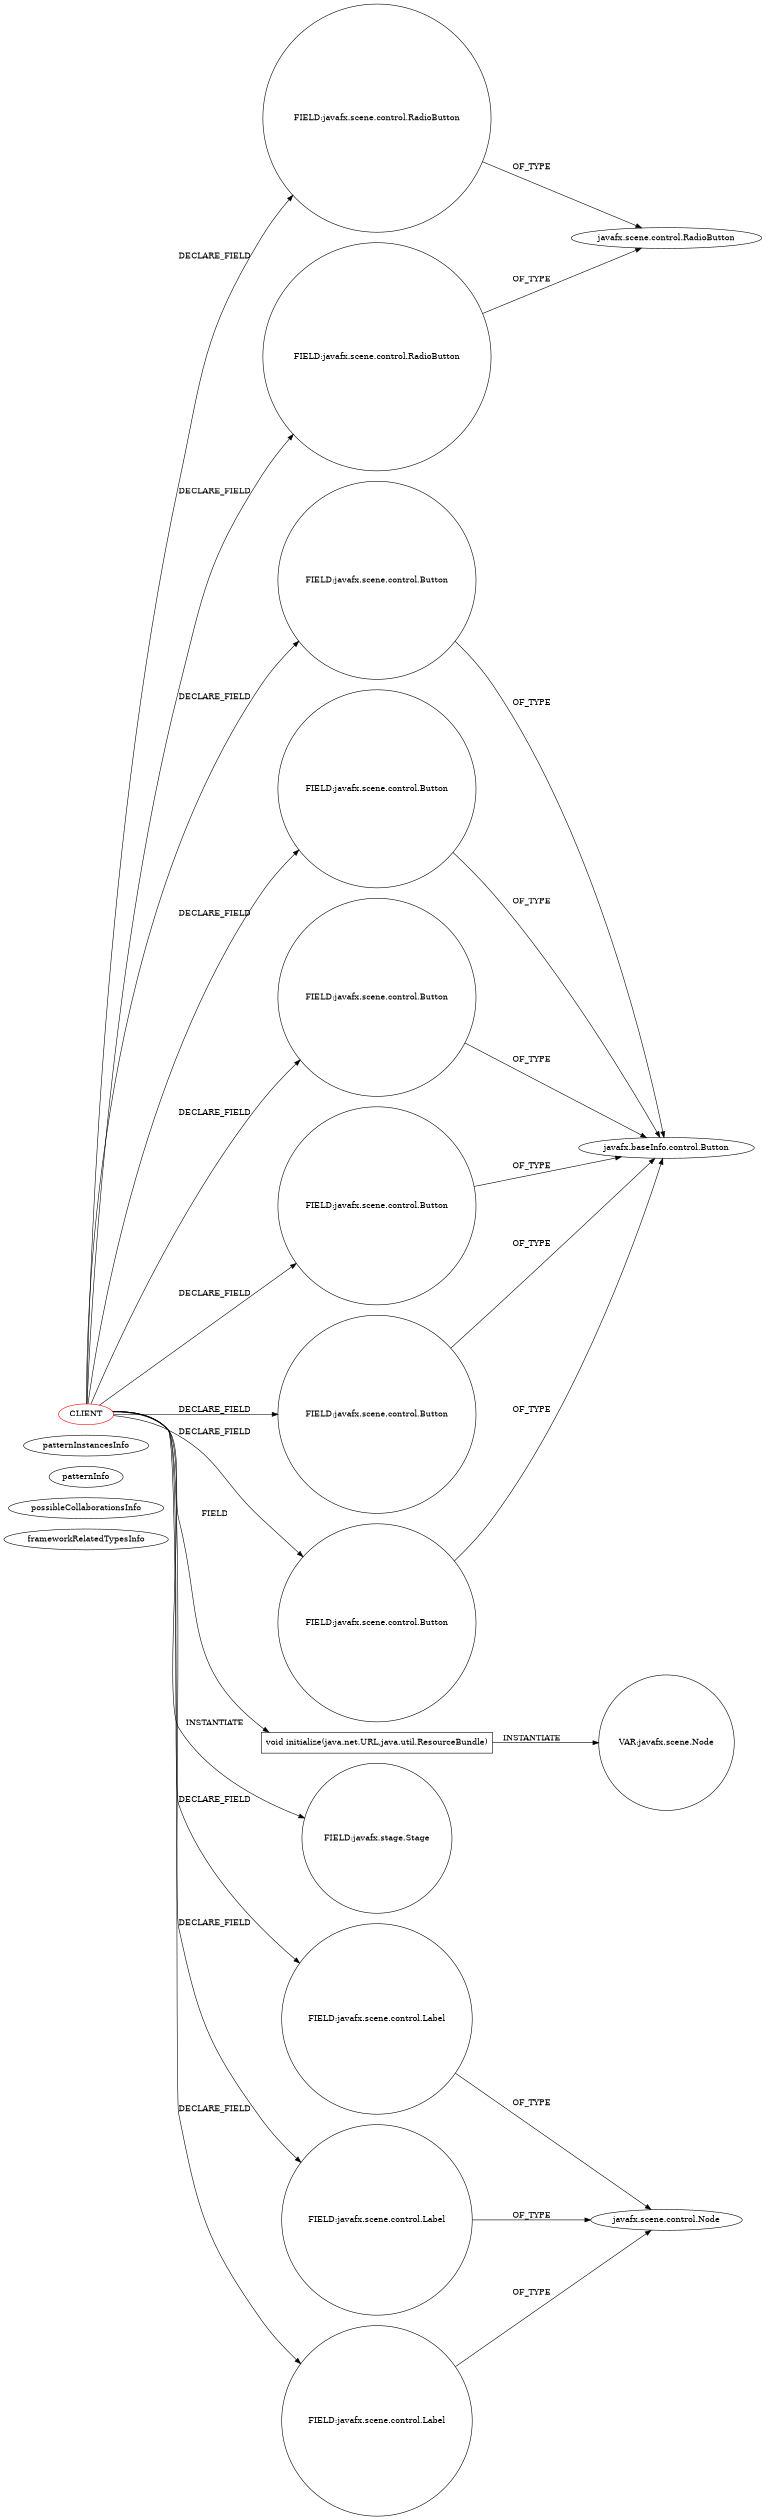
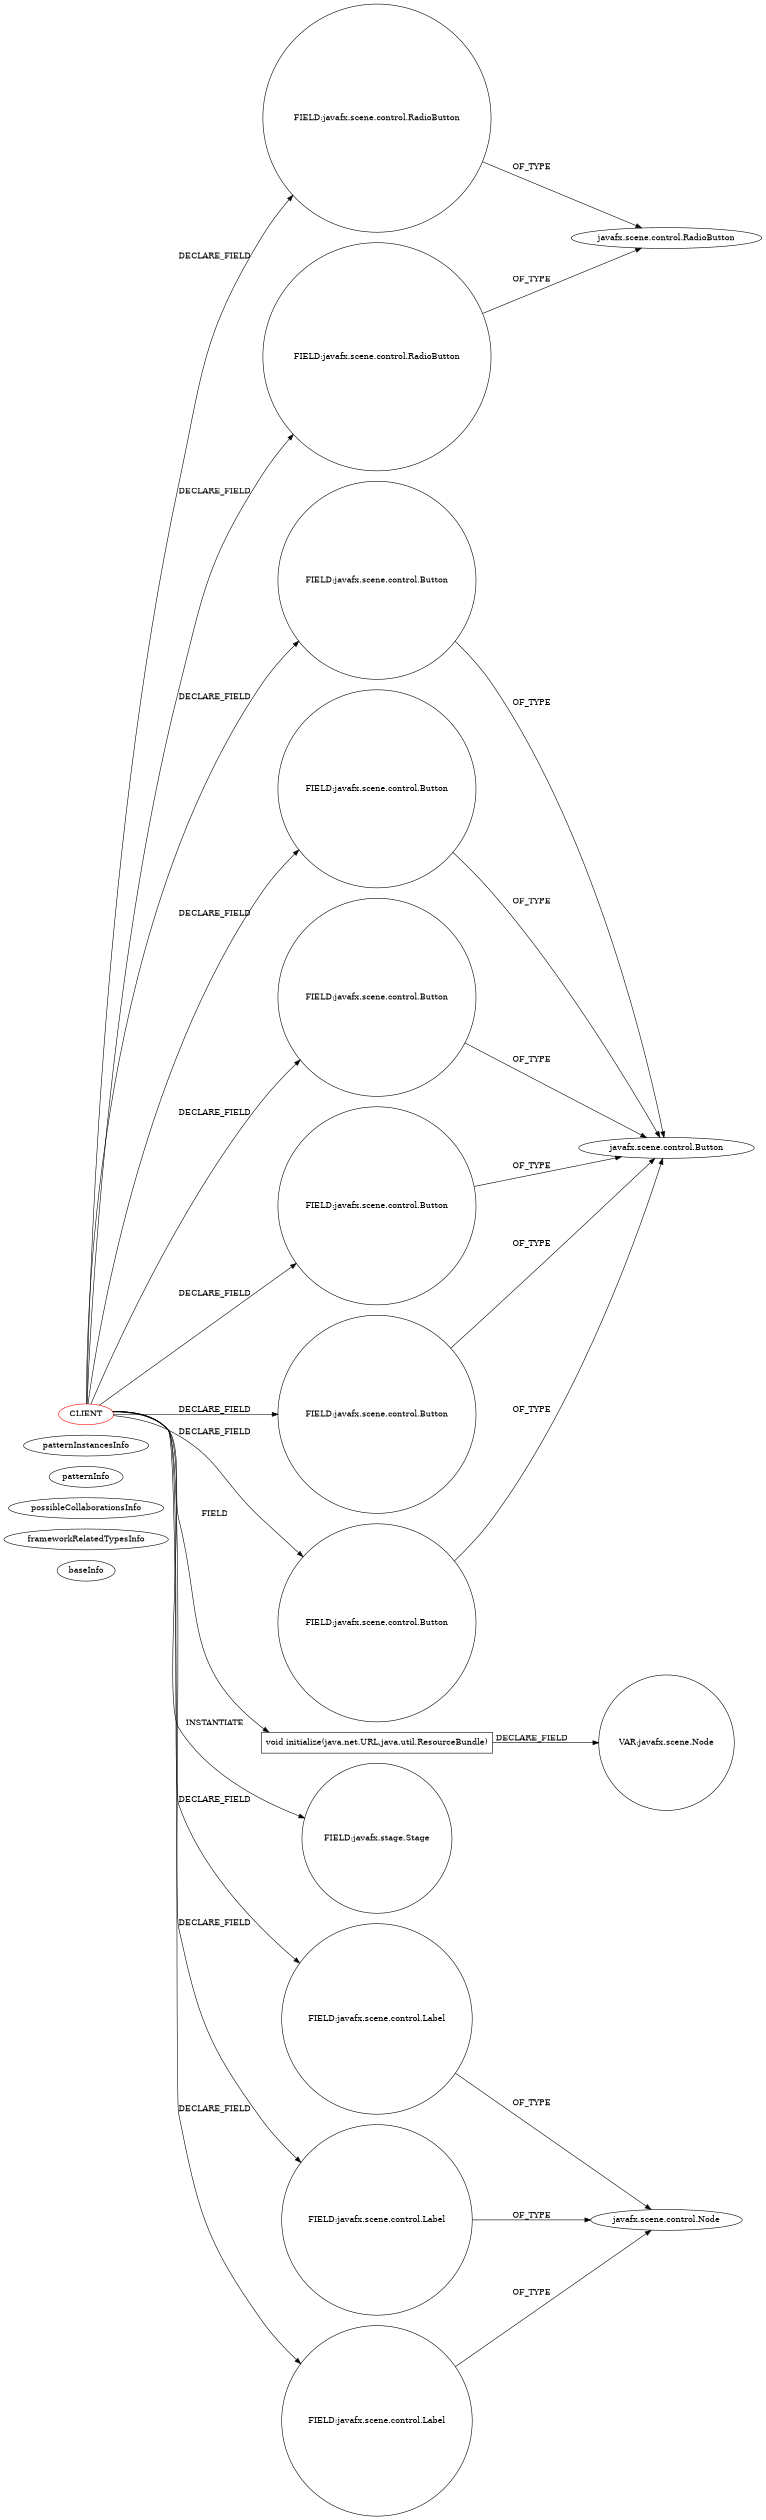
(667, 1148) -> (667, 1148)
none -> (86, 1571)
(532, 1738) -> (532, 1738)
